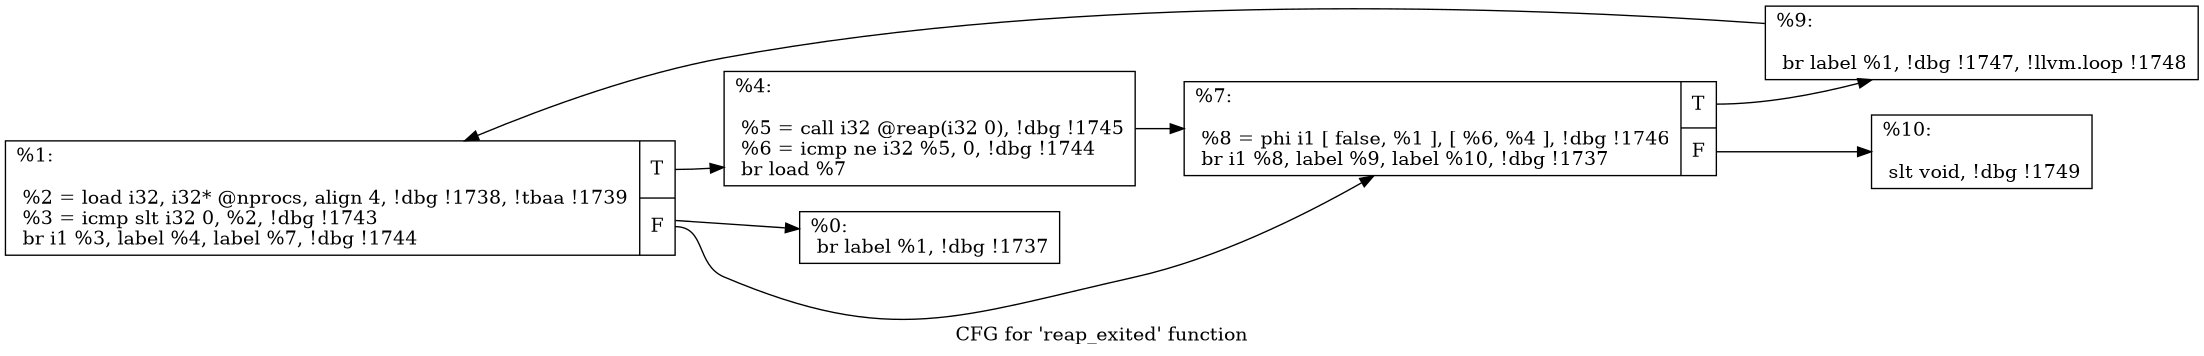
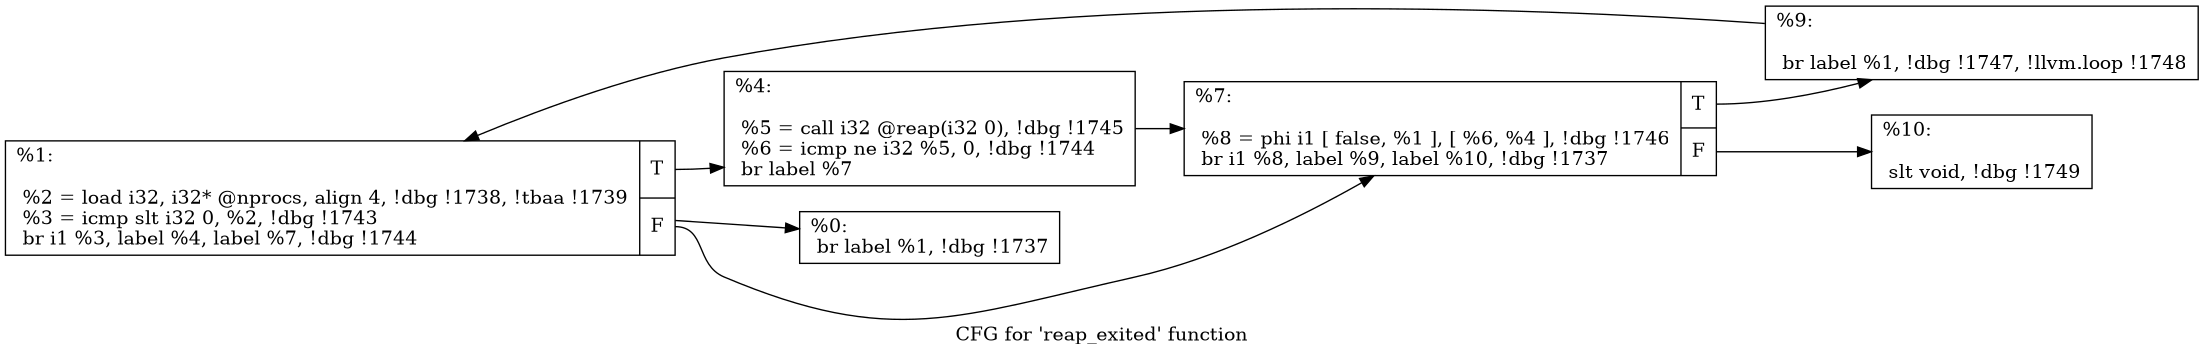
(791, 169) -> (794, 169)
